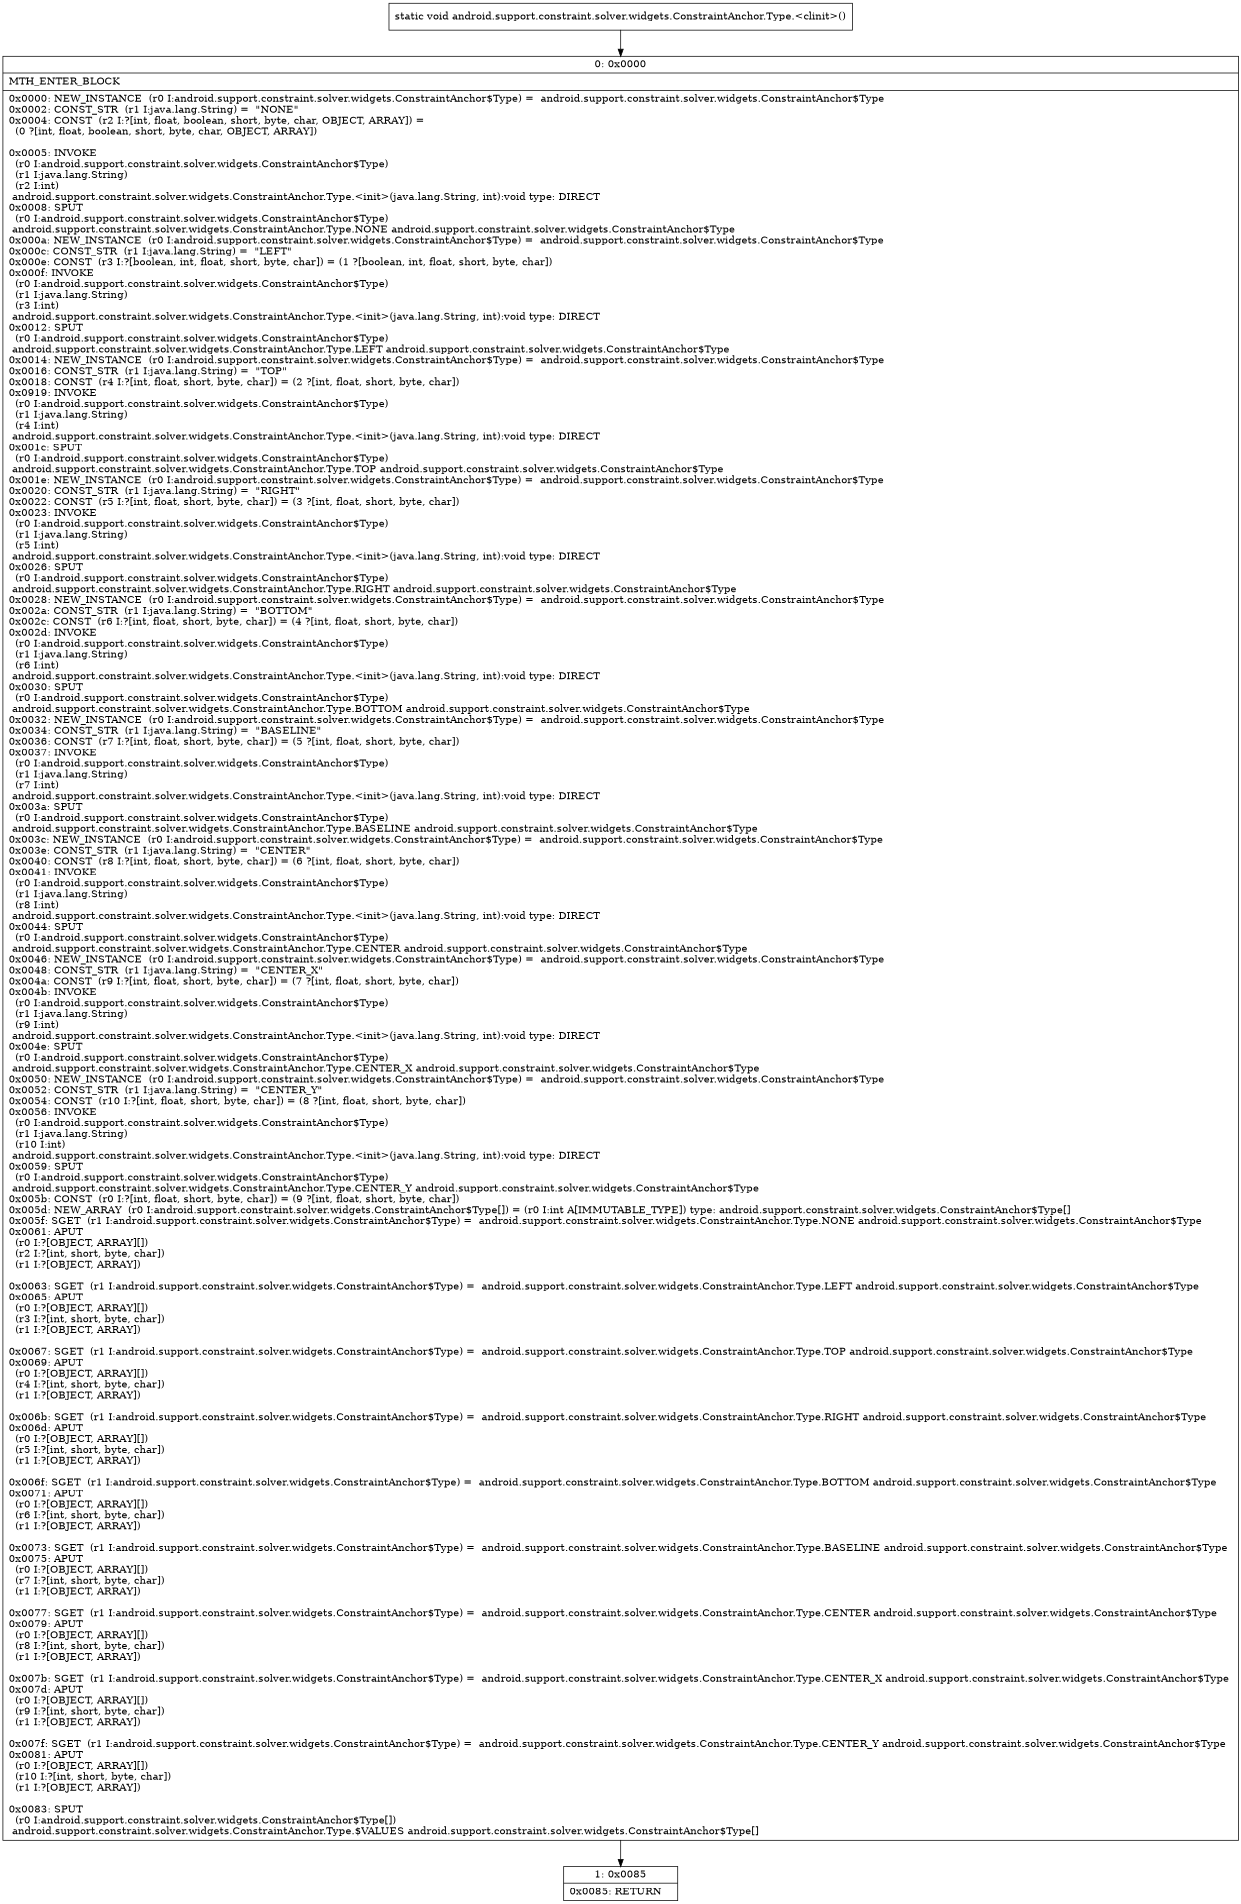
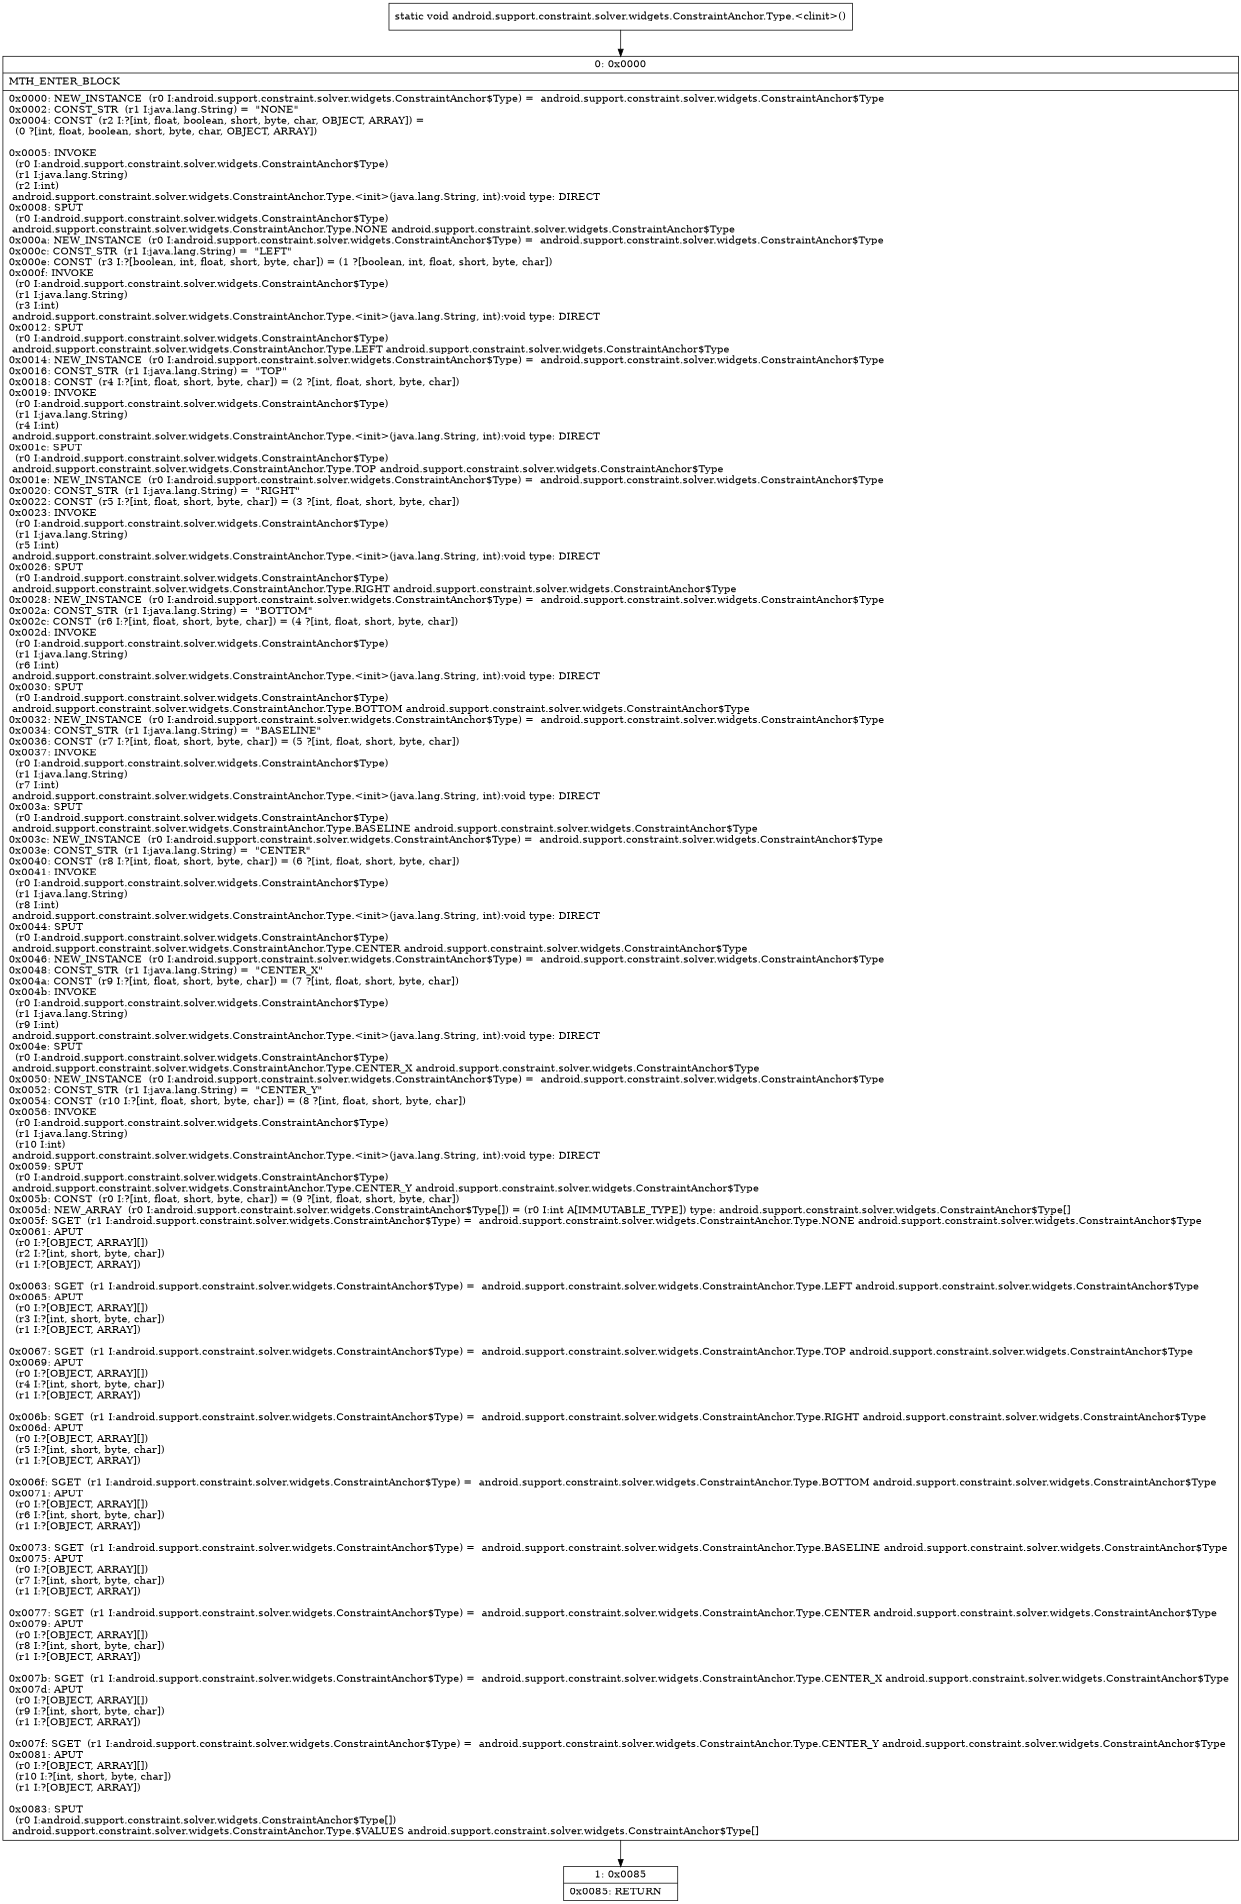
(56, 393) -> (56, 393)
